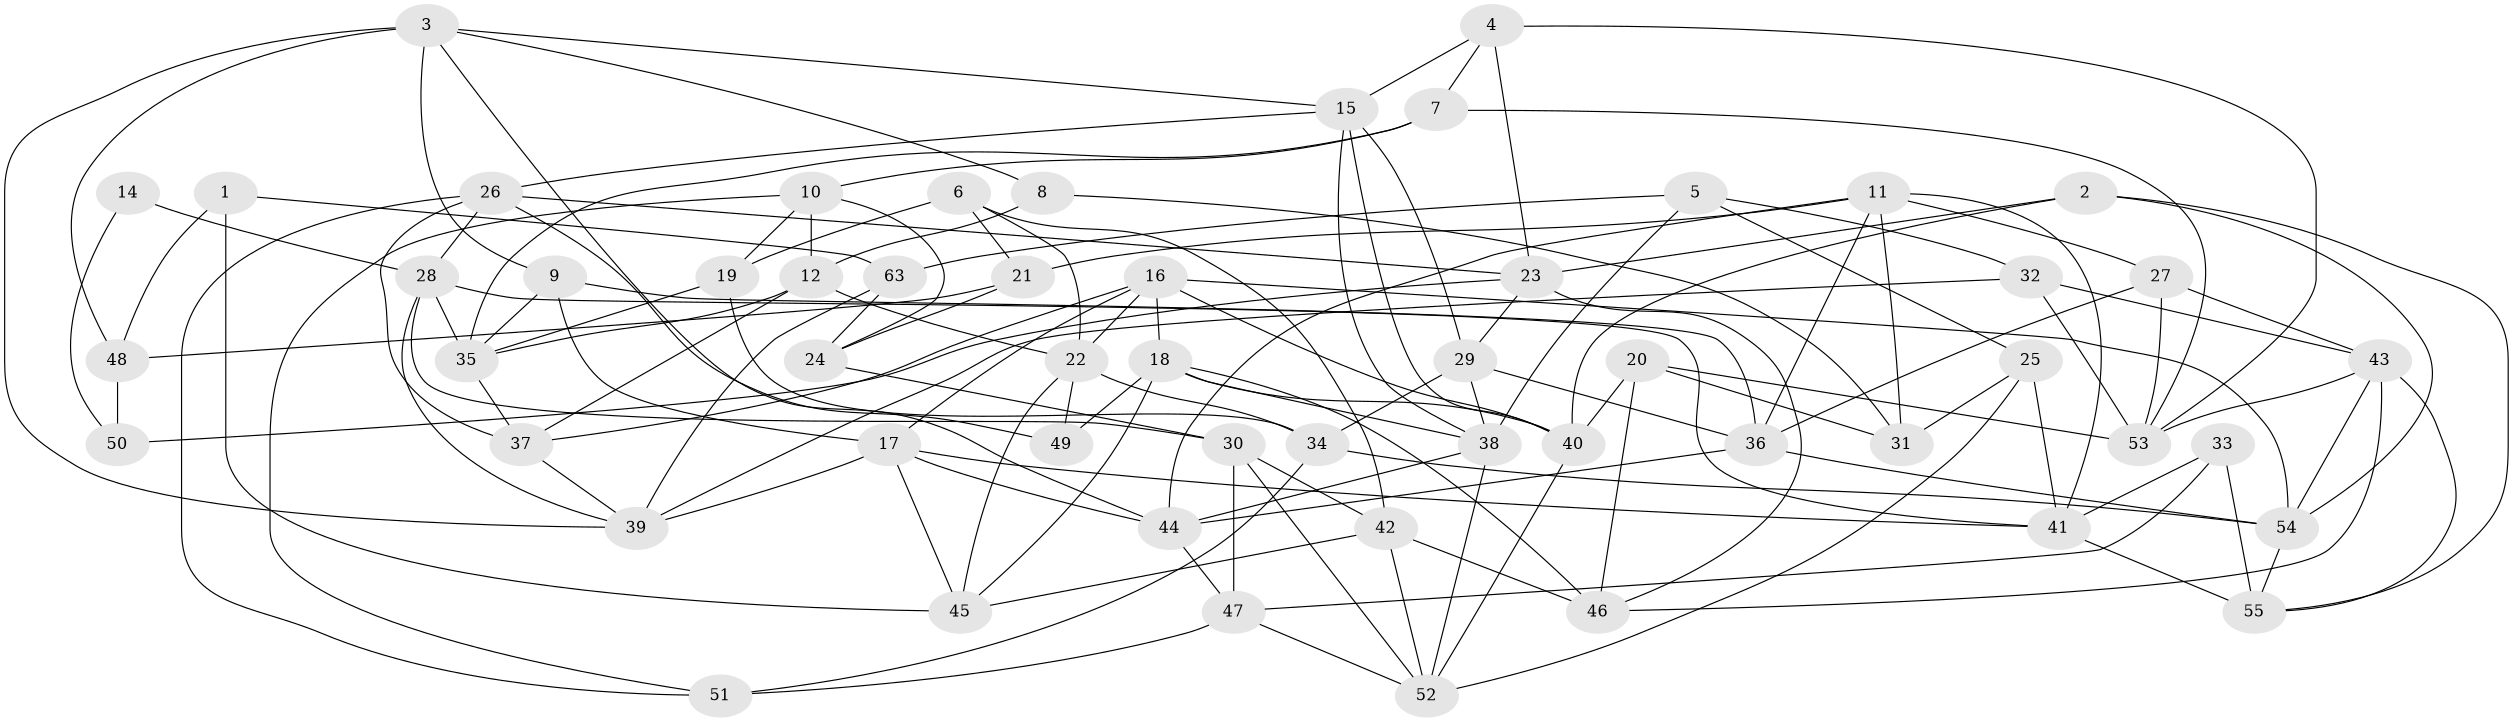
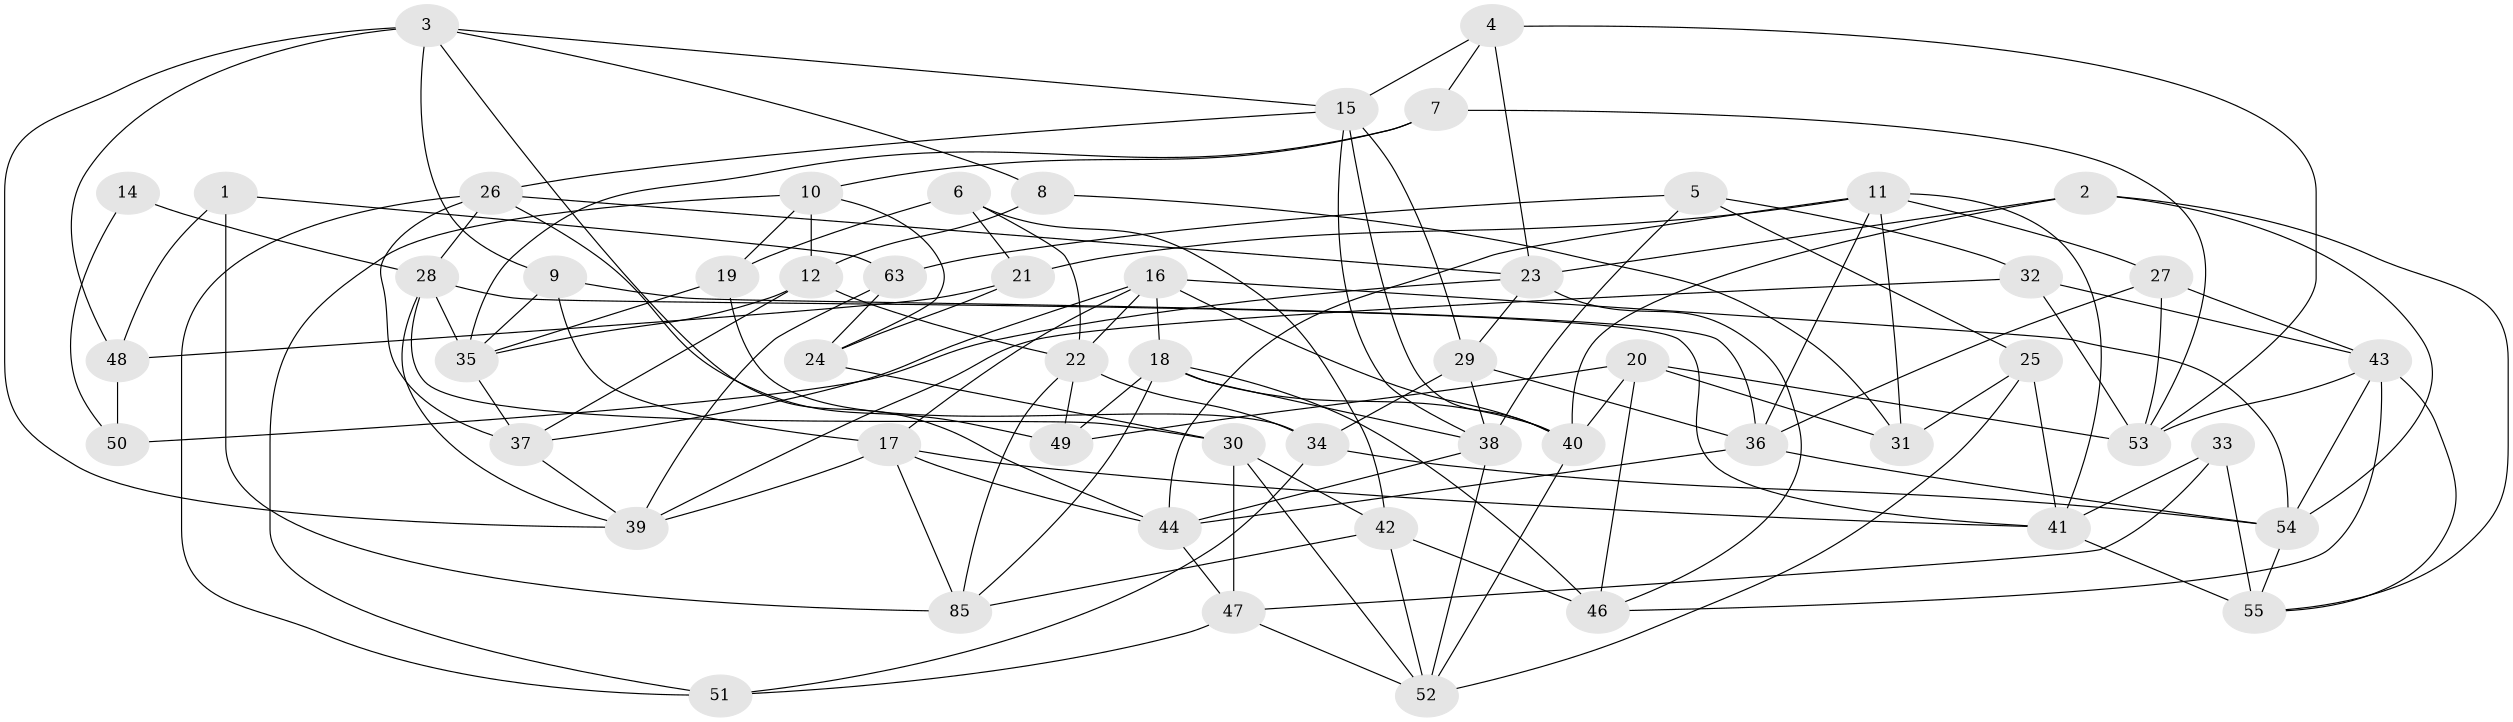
none -> (1298, 409)
(960, 612) -> (960, 612)
